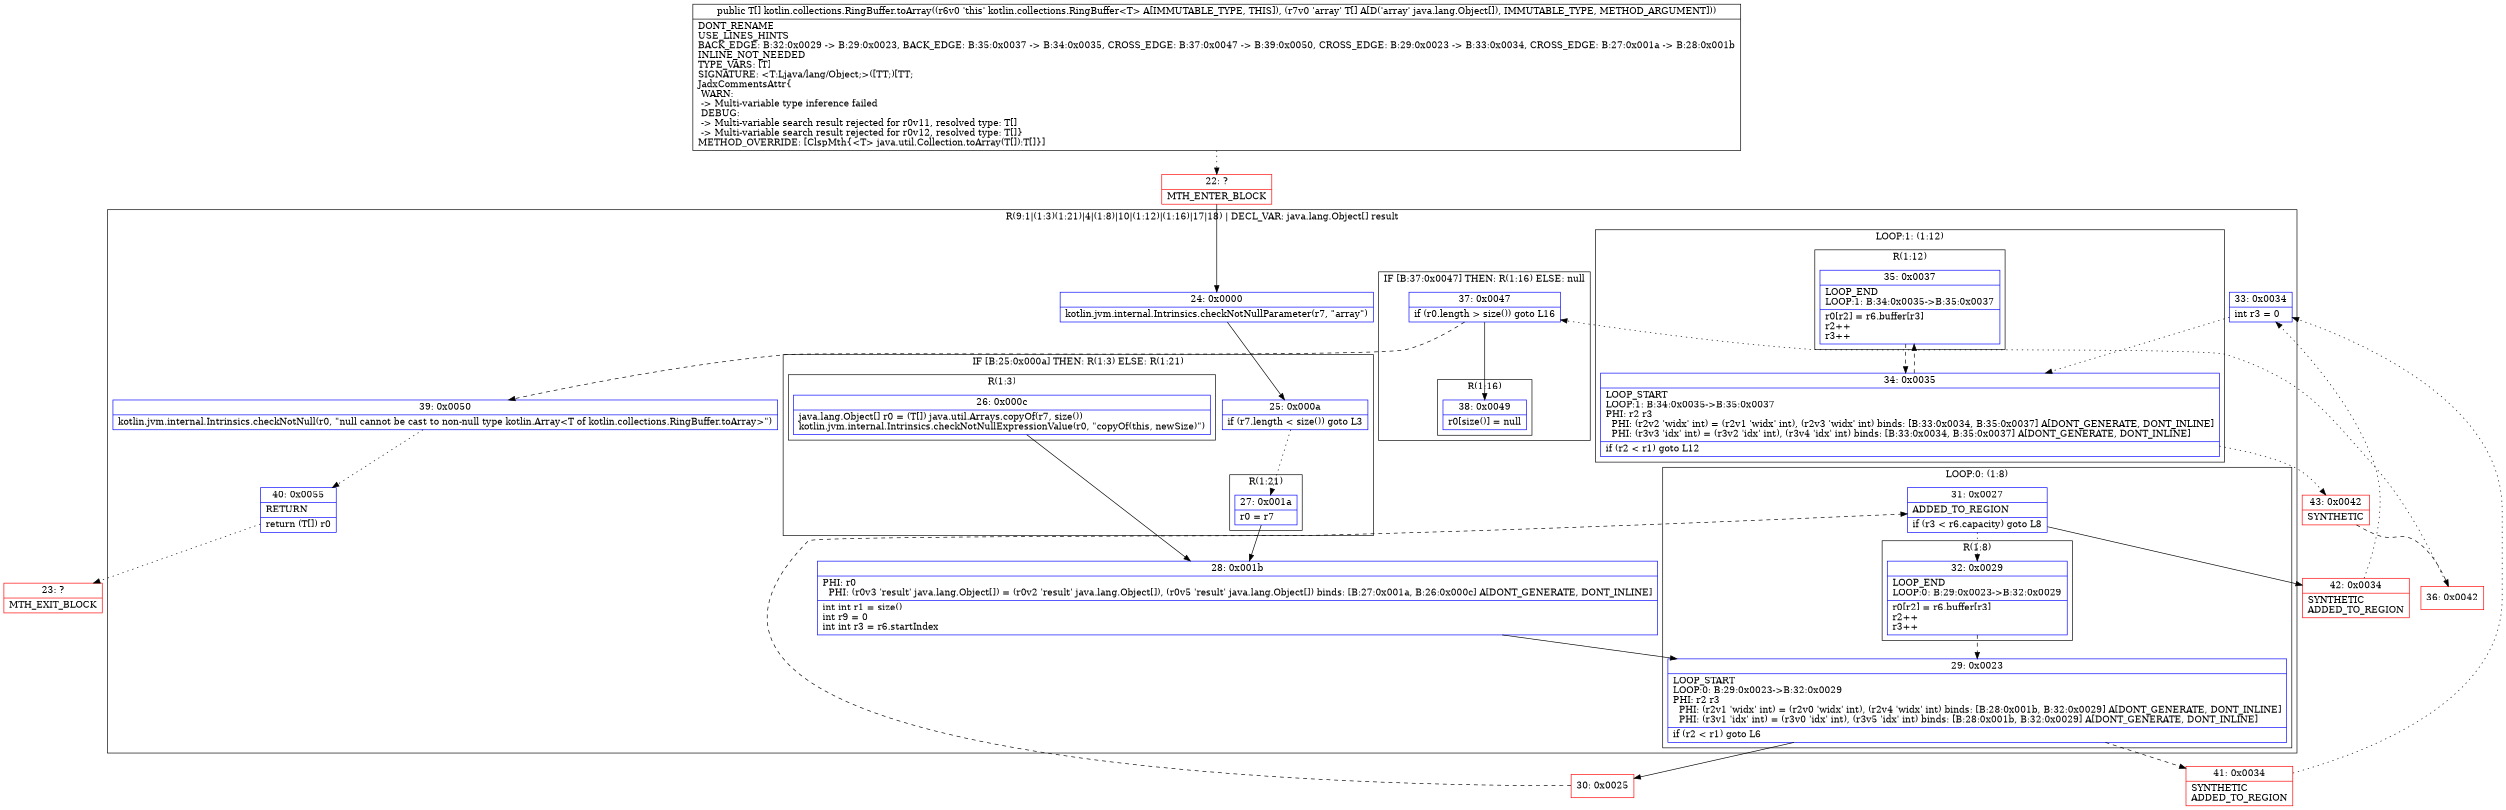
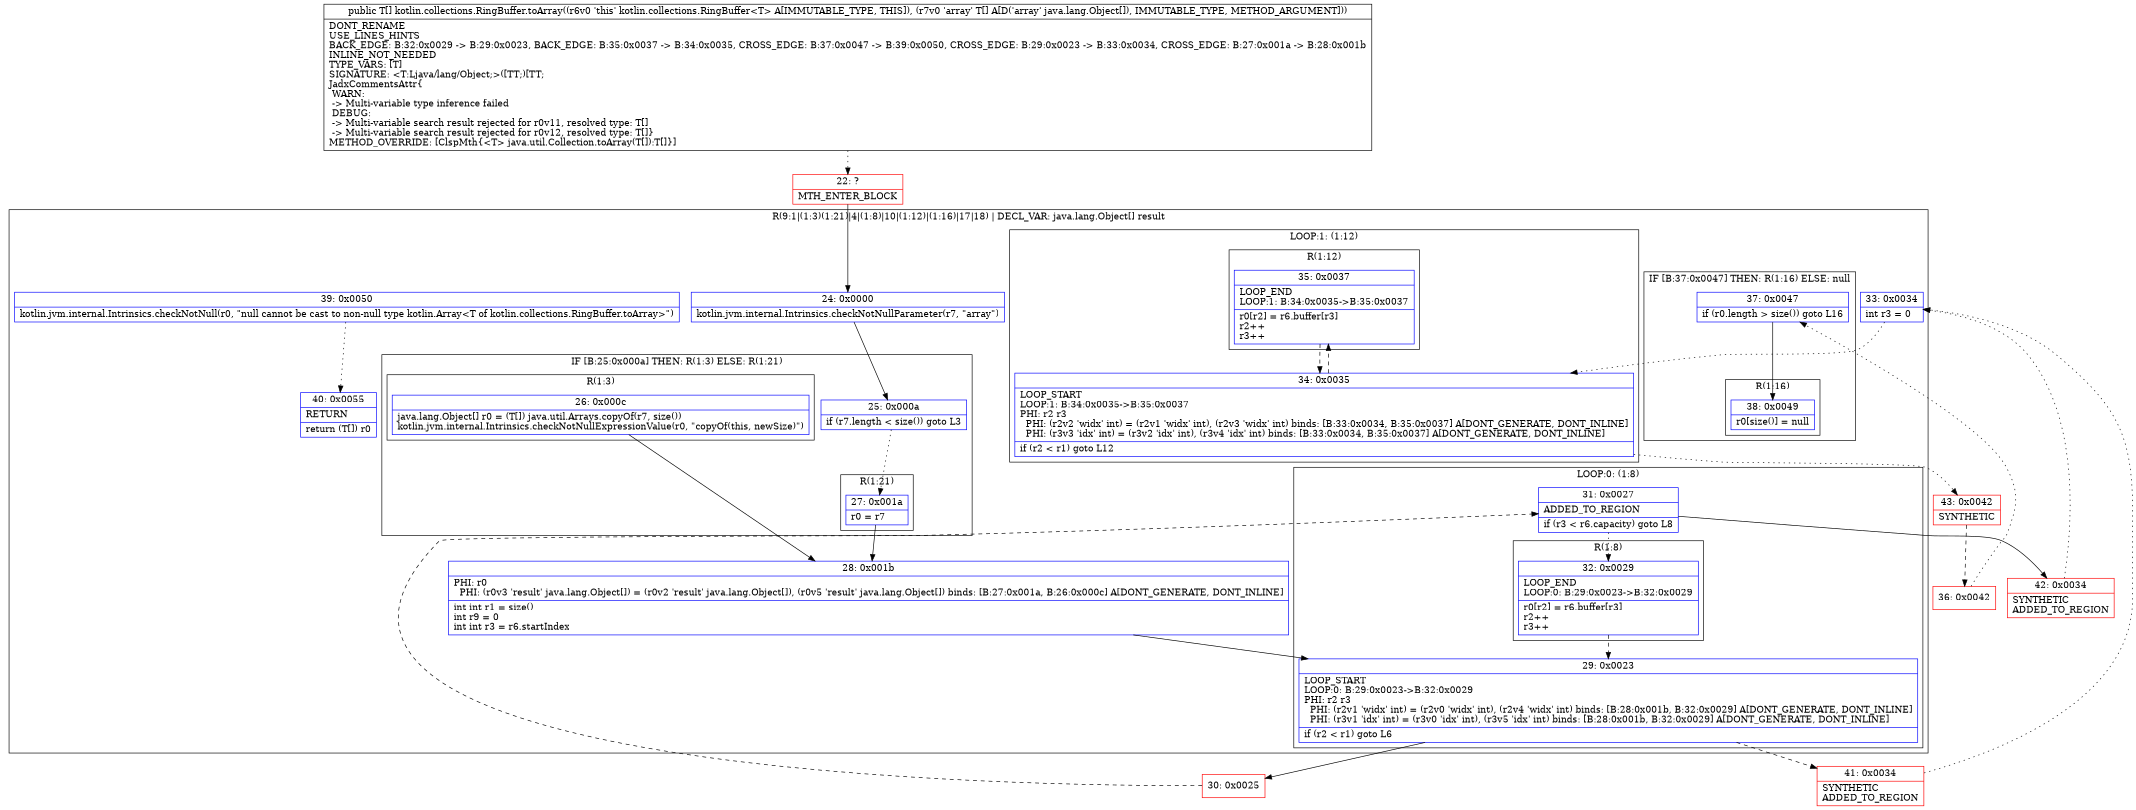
(775, 356) -> none
(53, 598) -> none
